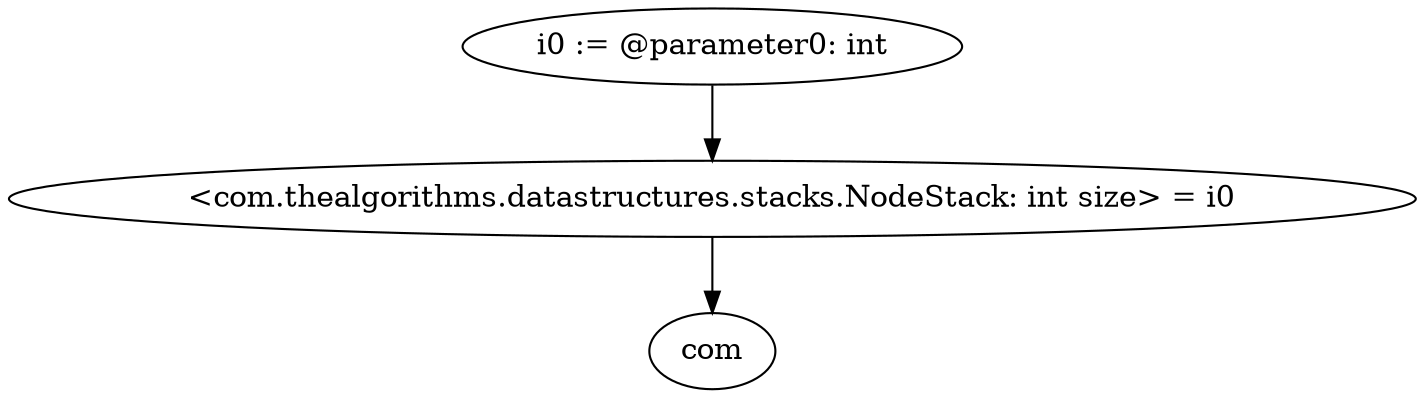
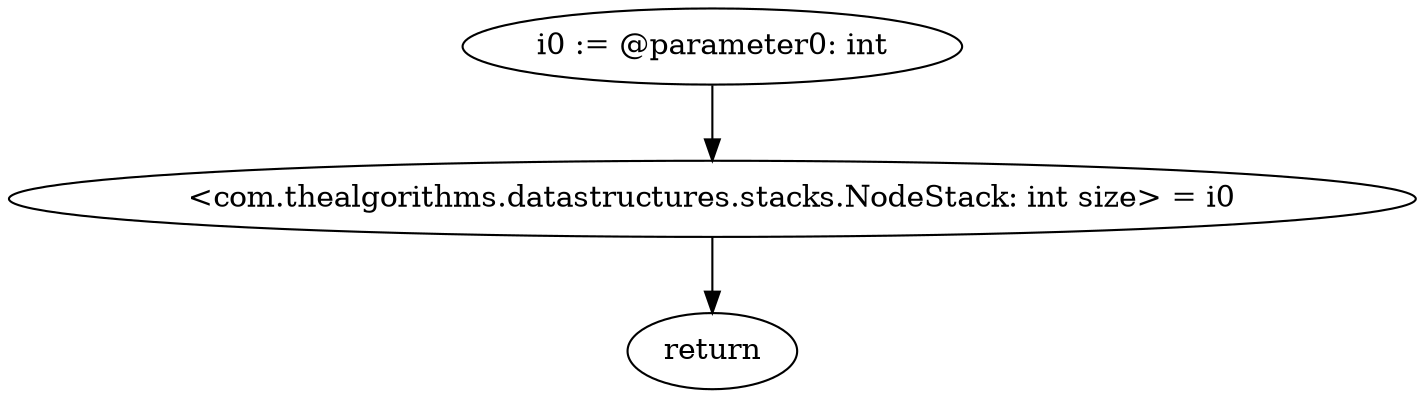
(712, 351) -> (712, 351)
